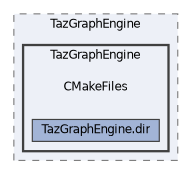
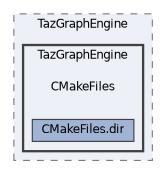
(96, 130) -> (83, 130)
